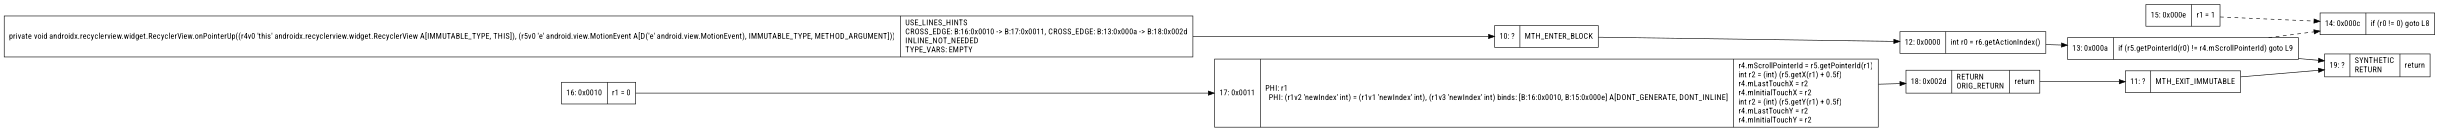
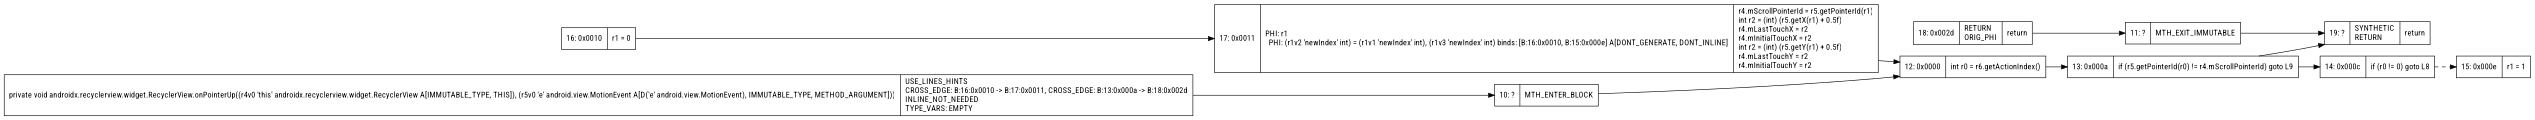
(2267, 19) -> (2442, 67)
(2291, 35) -> (2306, 67)
(1889, 84) -> (1886, 61)
(1981, 86) -> (1981, 37)
